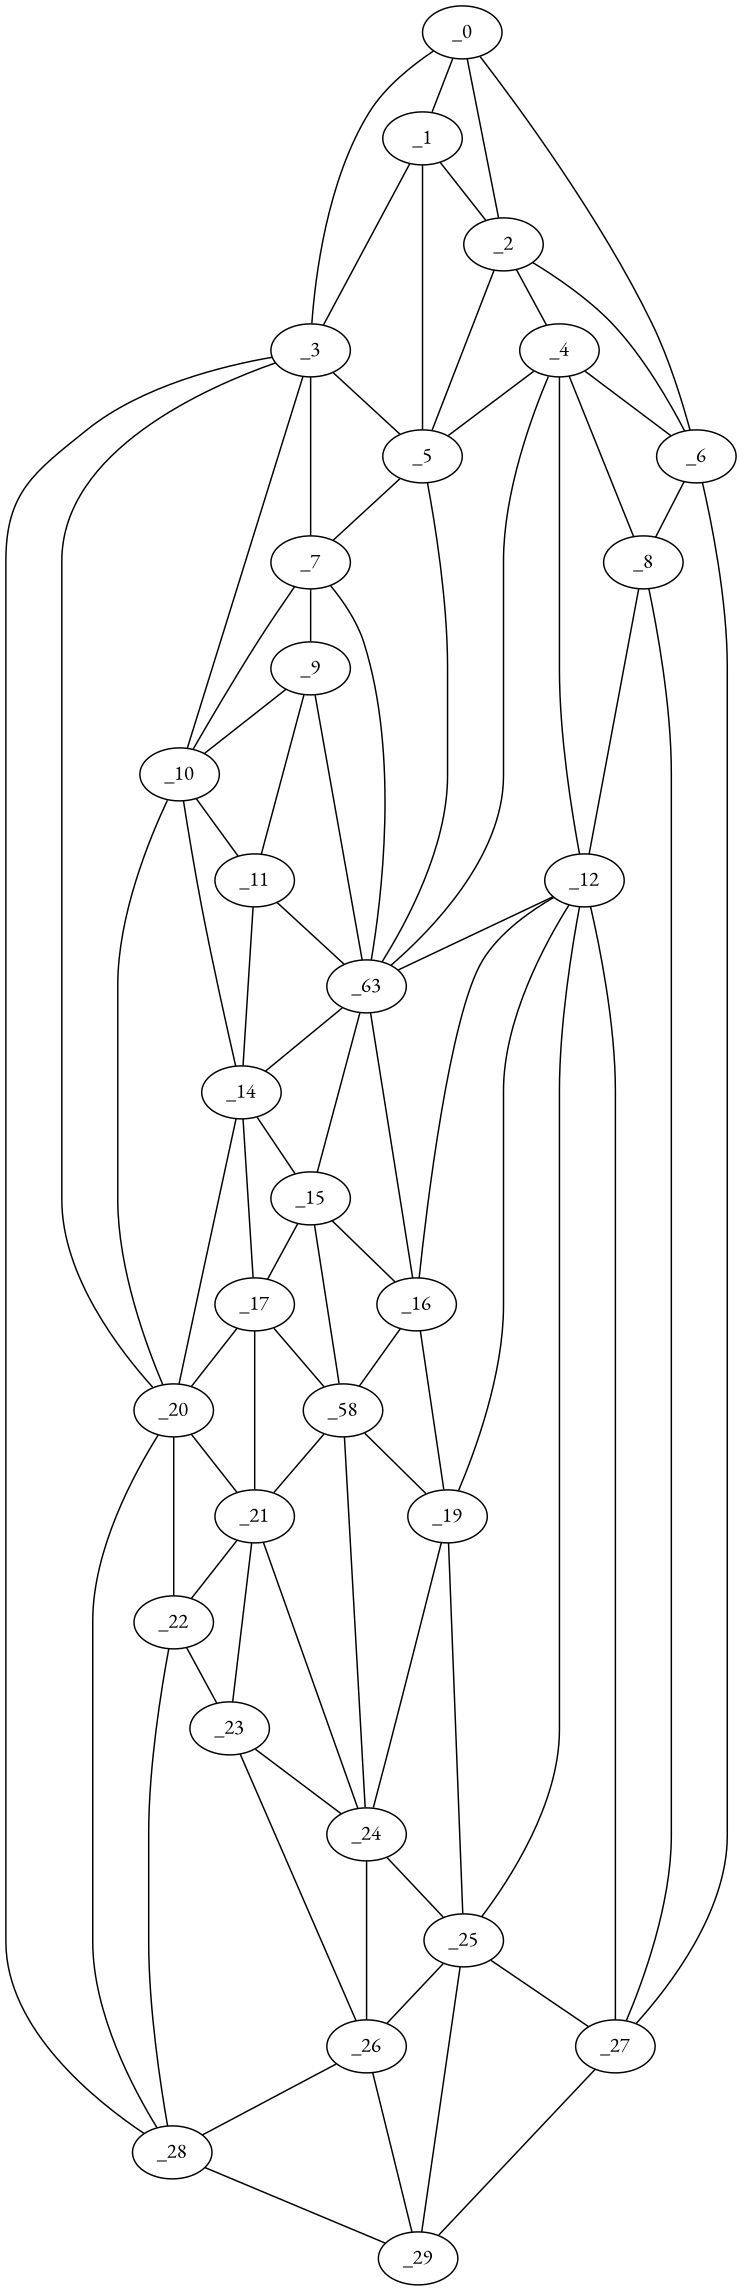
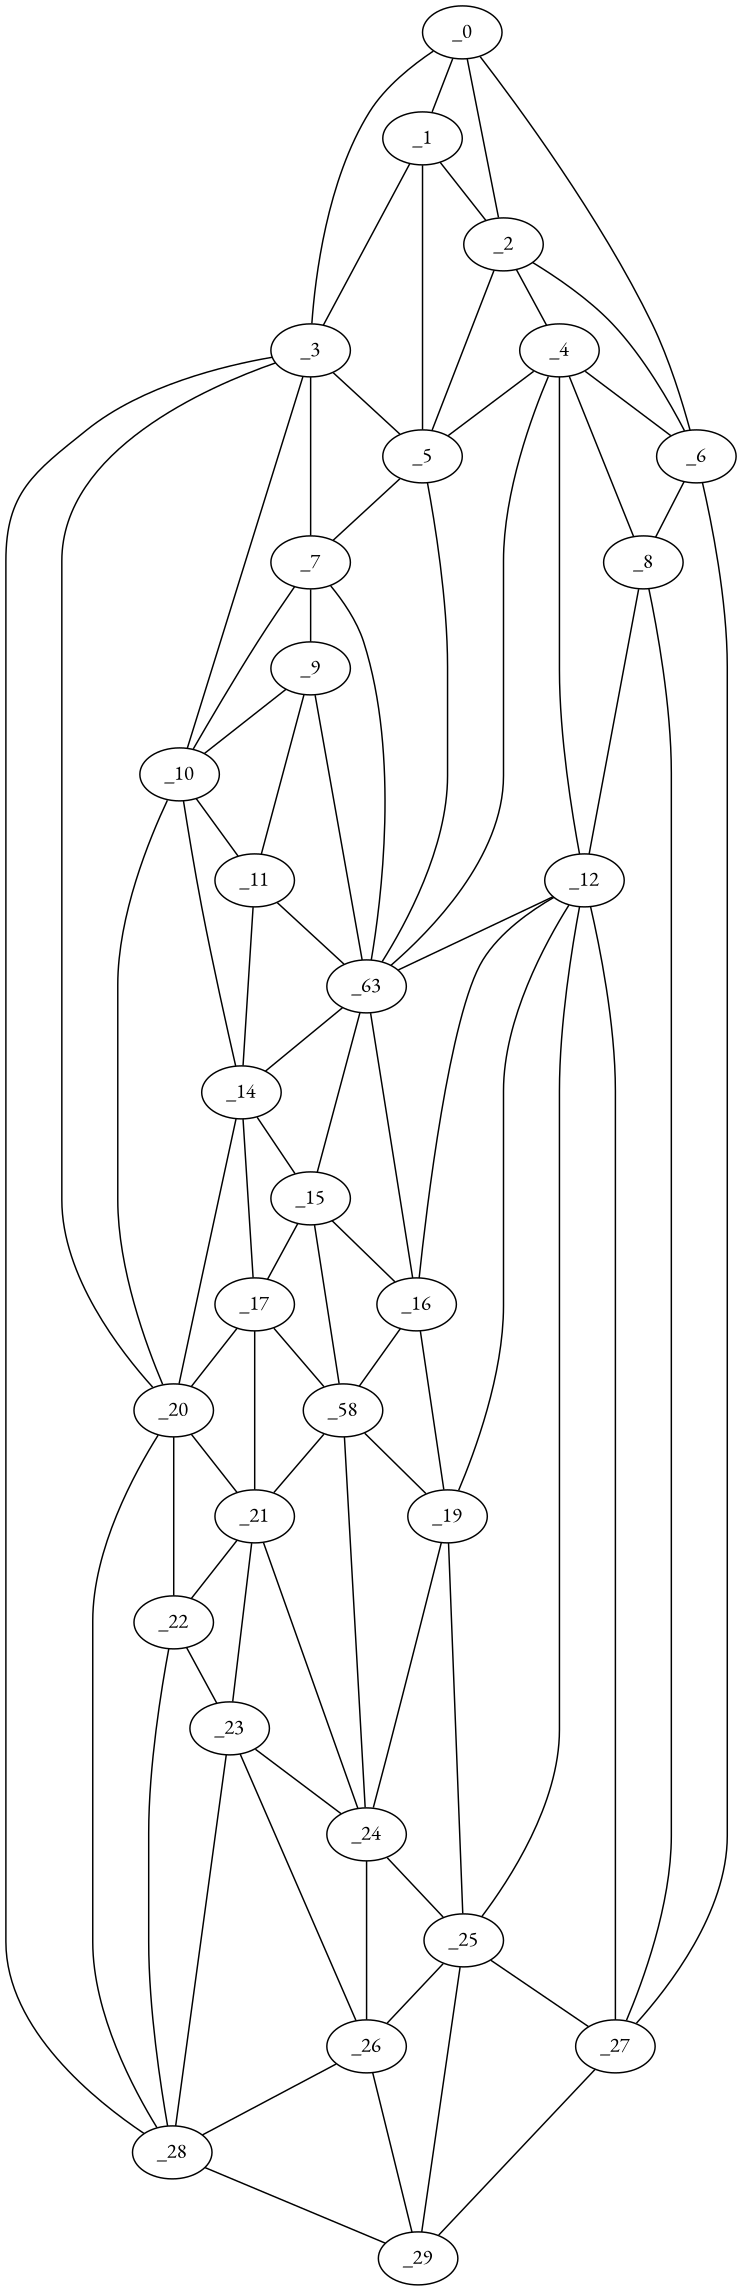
none -> (201, 1940)
